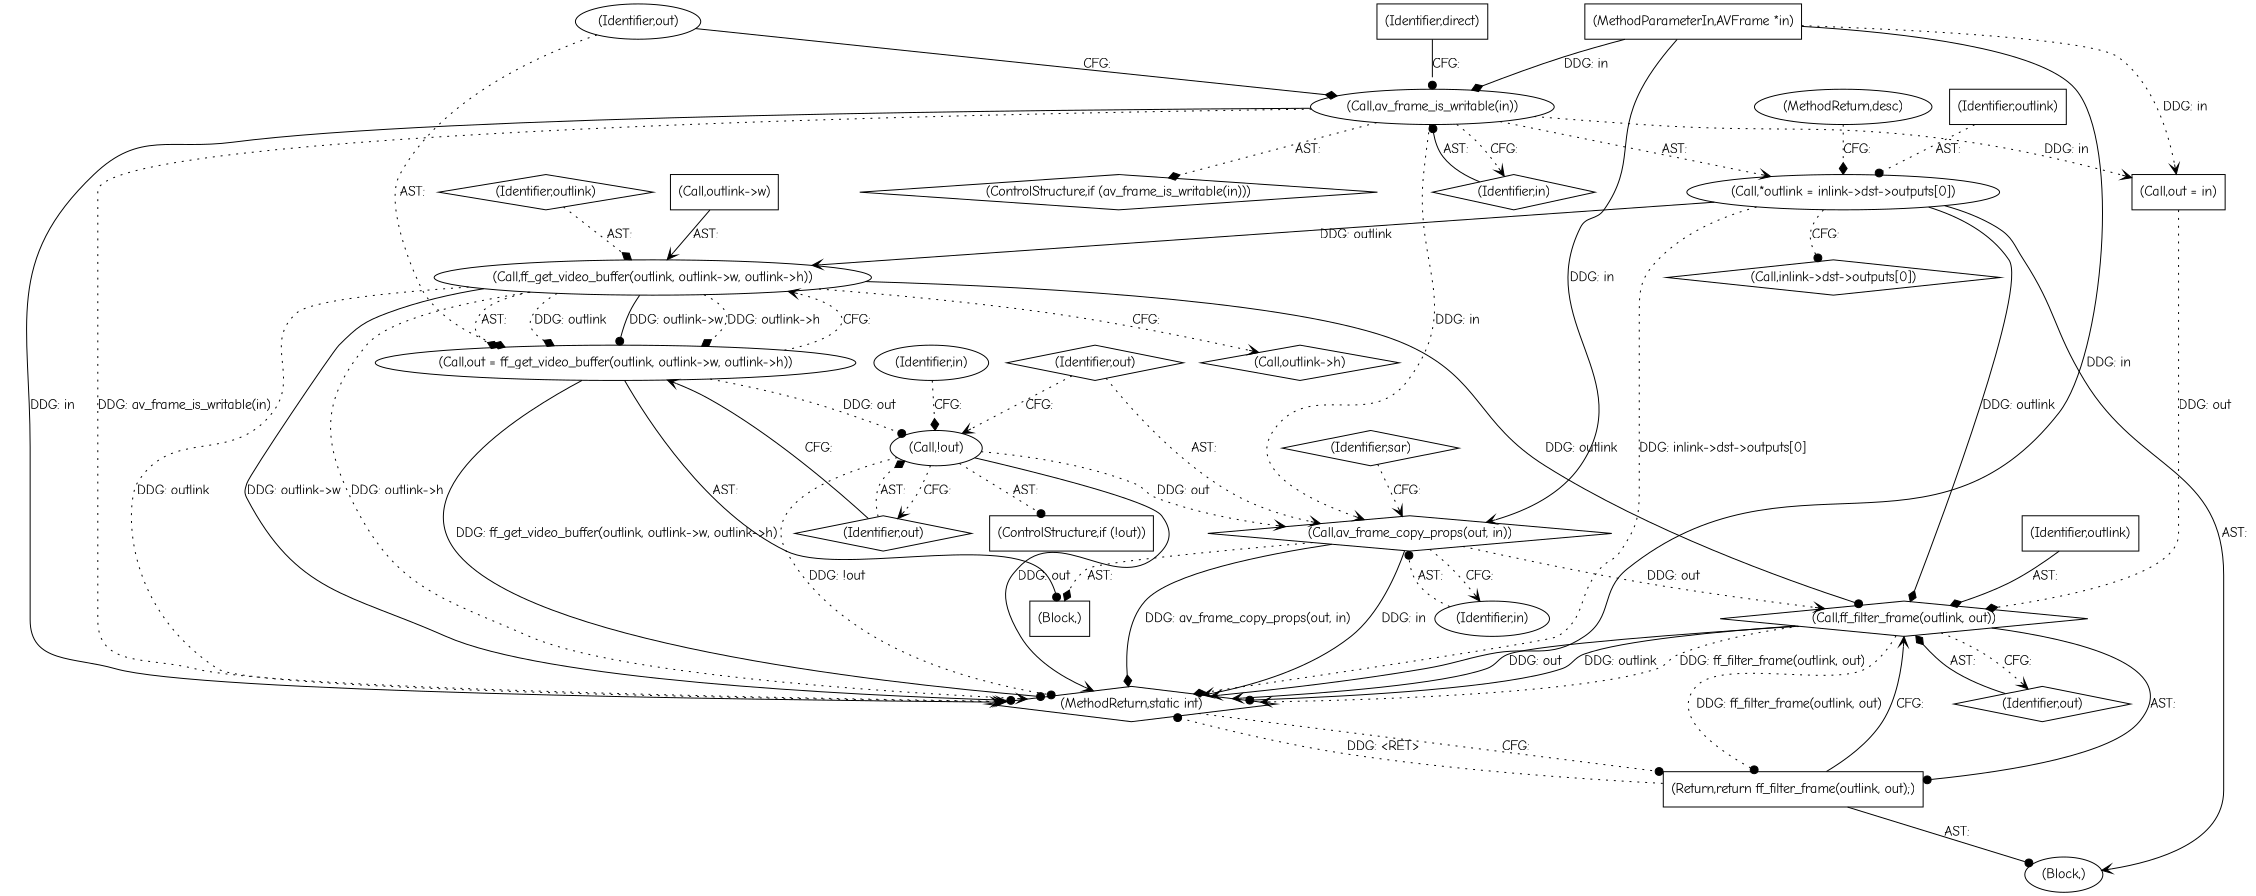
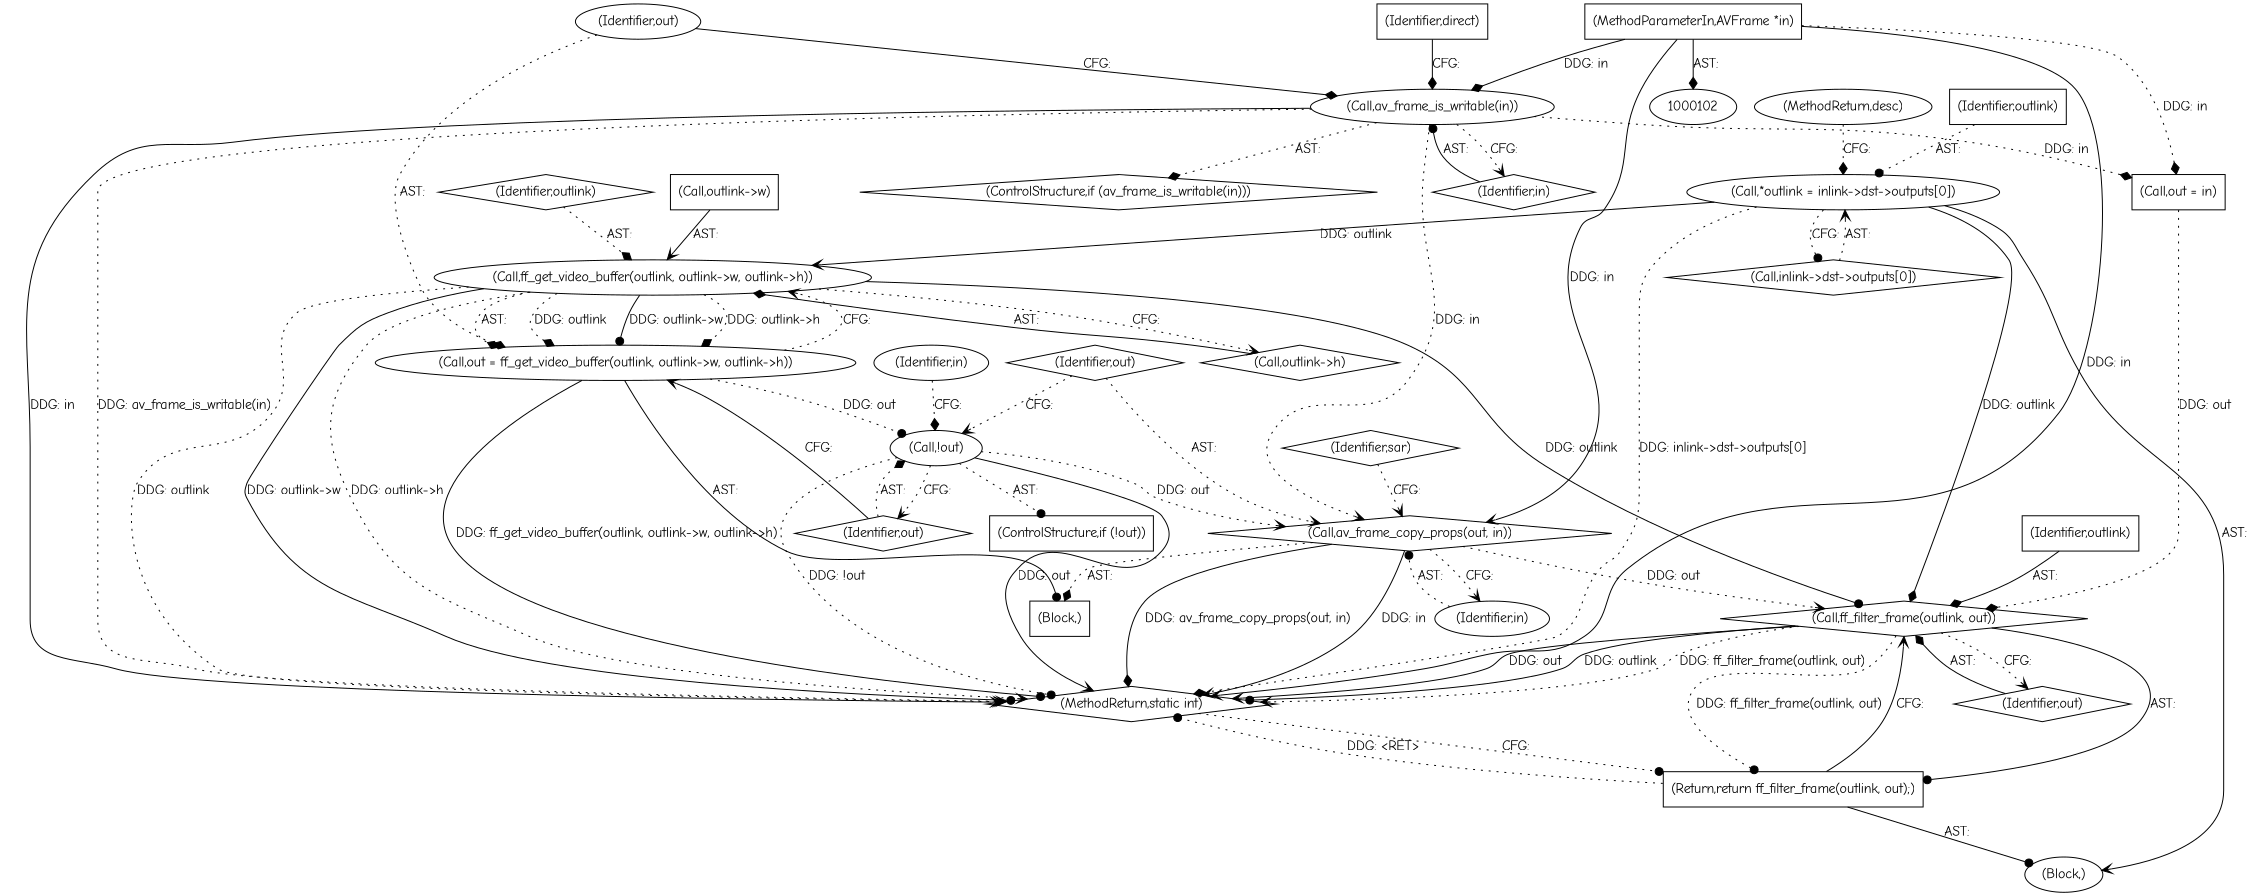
(2023, 39) -> (2023, 39)
(1432, 58) -> (1432, 58)
none -> (1693, 107)
(1829, 130) -> (1829, 130)
(1637, 149) -> (1844, 240)
none -> (1008, 327)
